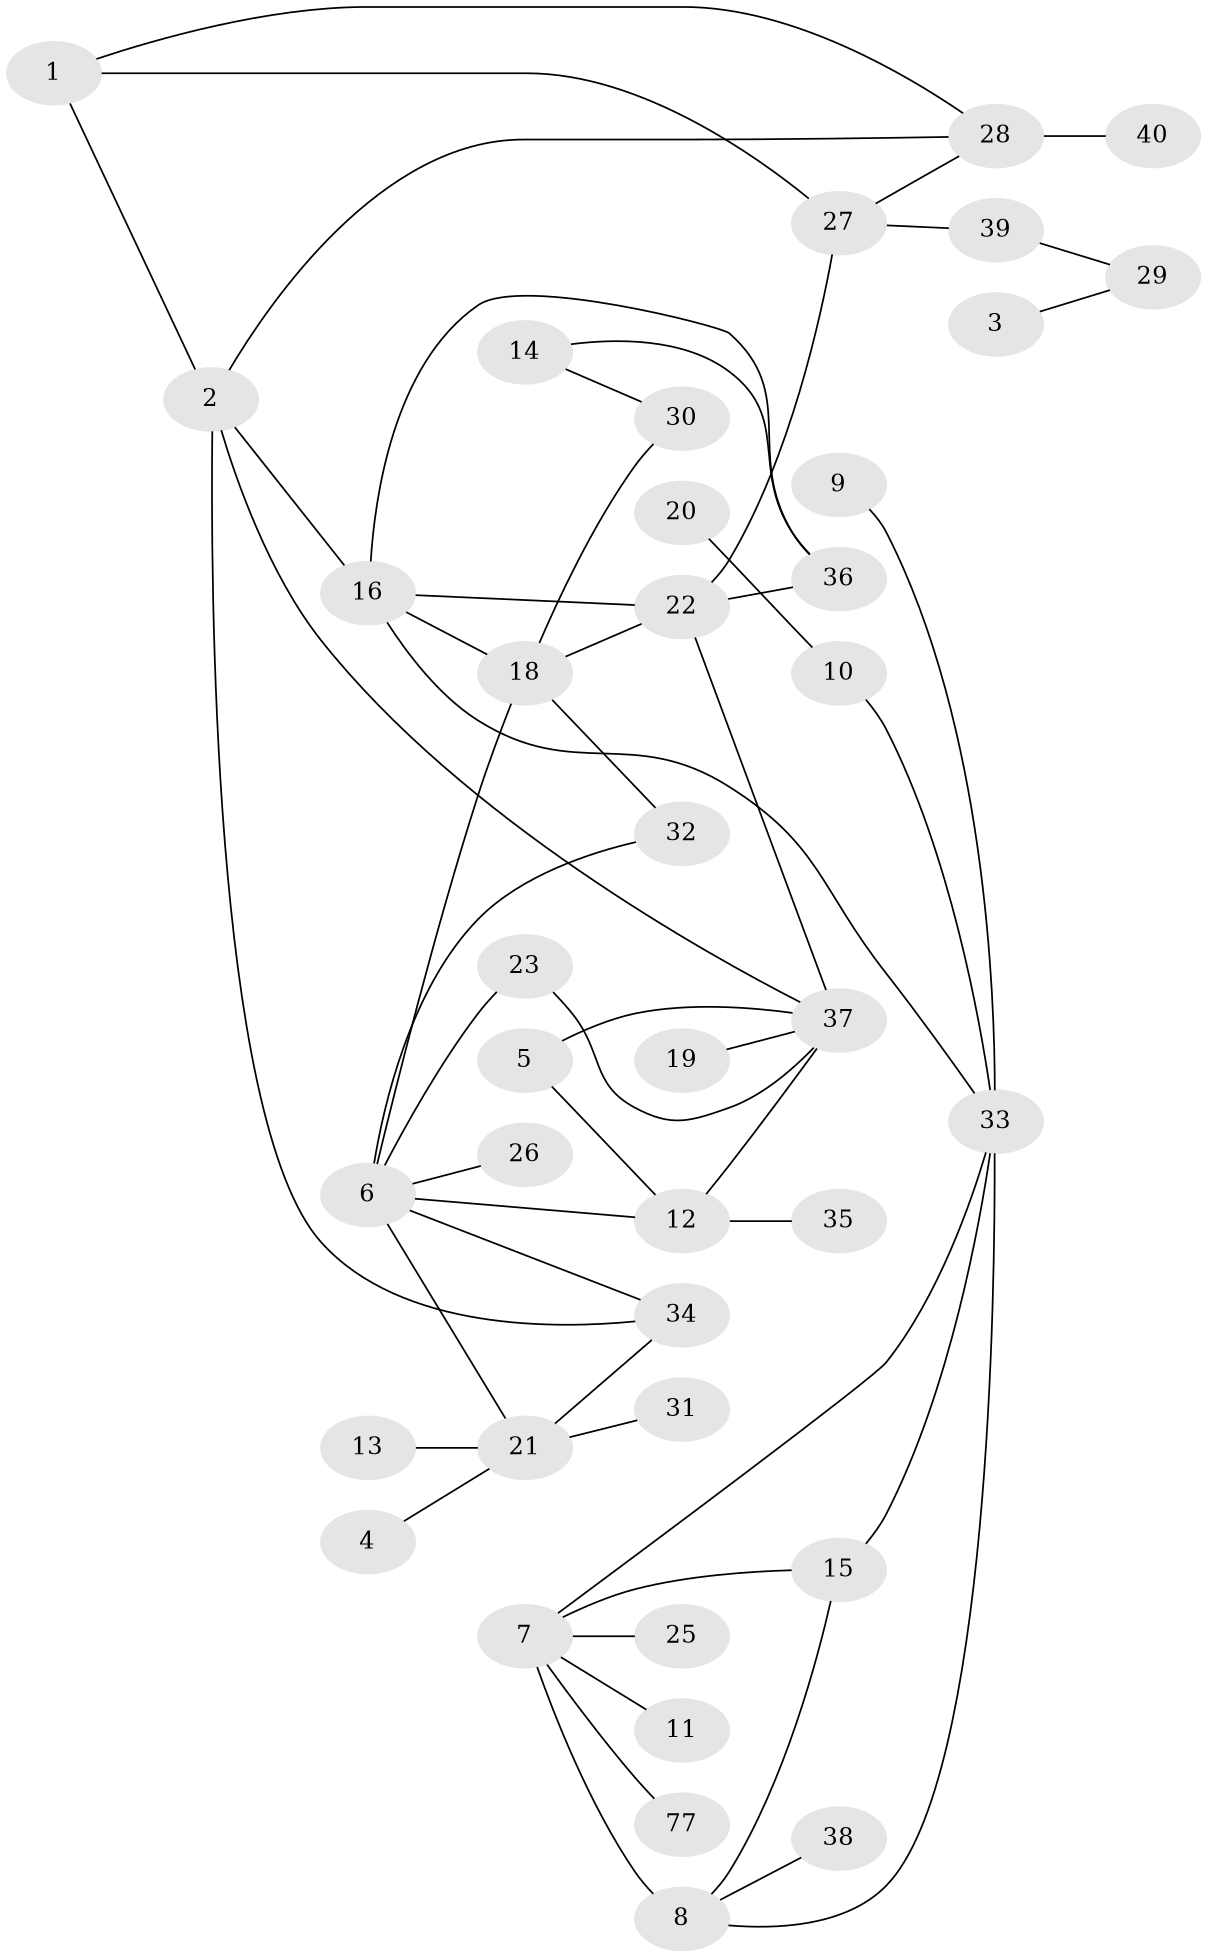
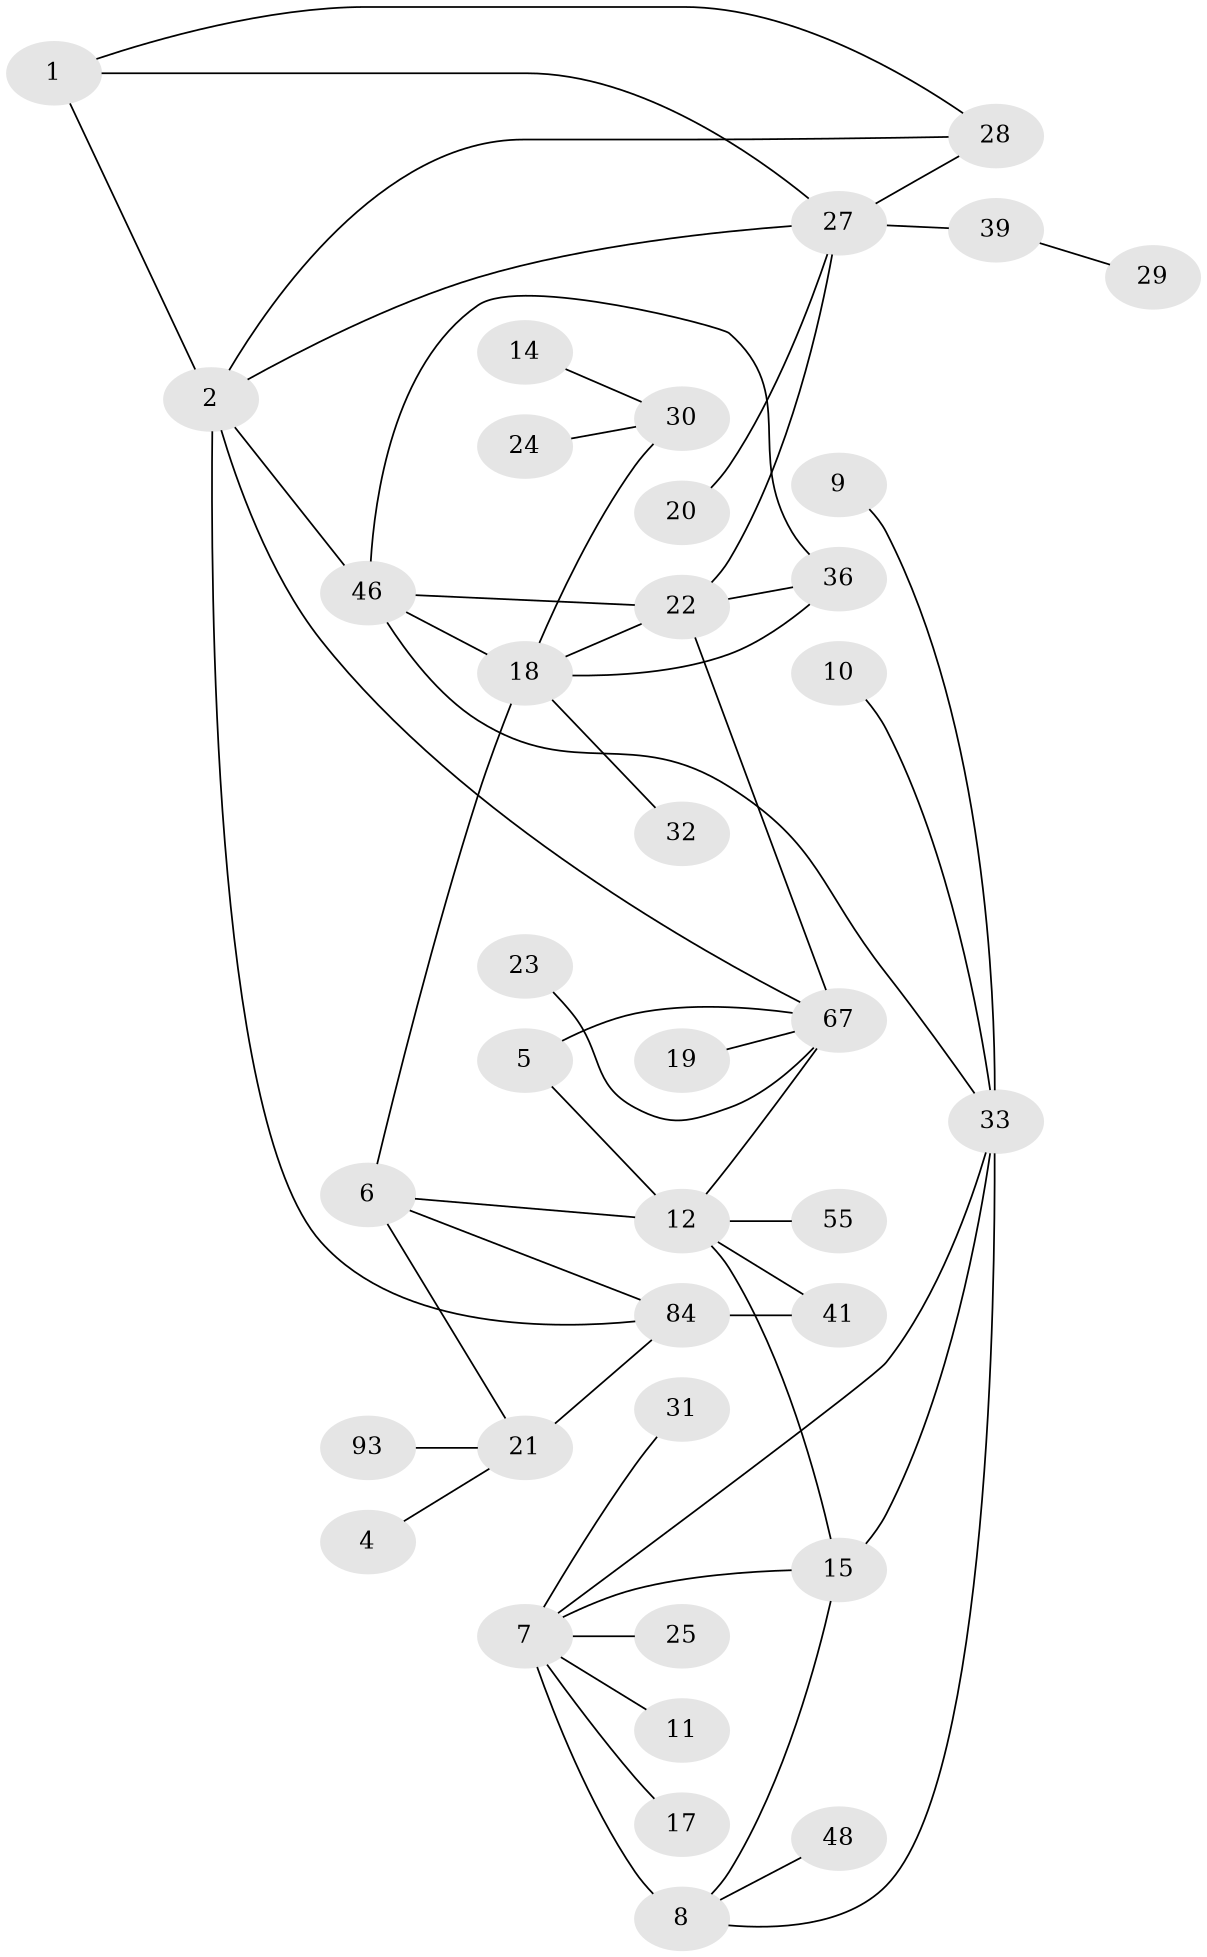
(1153, 136) -> none
none -> (510, 269)
(996, 324) -> none
(744, 386) -> (692, 665)
none -> (525, 447)
(750, 582) -> (779, 376)
(368, 593) -> (368, 593)
(450, 955) -> none
(839, 1020) -> (839, 1020)
(436, 1075) -> none
(525, 1155) -> none
(839, 1221) -> (839, 1221)
(682, 1315) -> (682, 1315)
none -> (839, 1315)
none -> (785, 1386)
(603, 1429) -> (598, 1520)
(368, 1448) -> (368, 1448)
(682, 1825) -> (682, 1825)
(839, 1839) -> (839, 1839)
